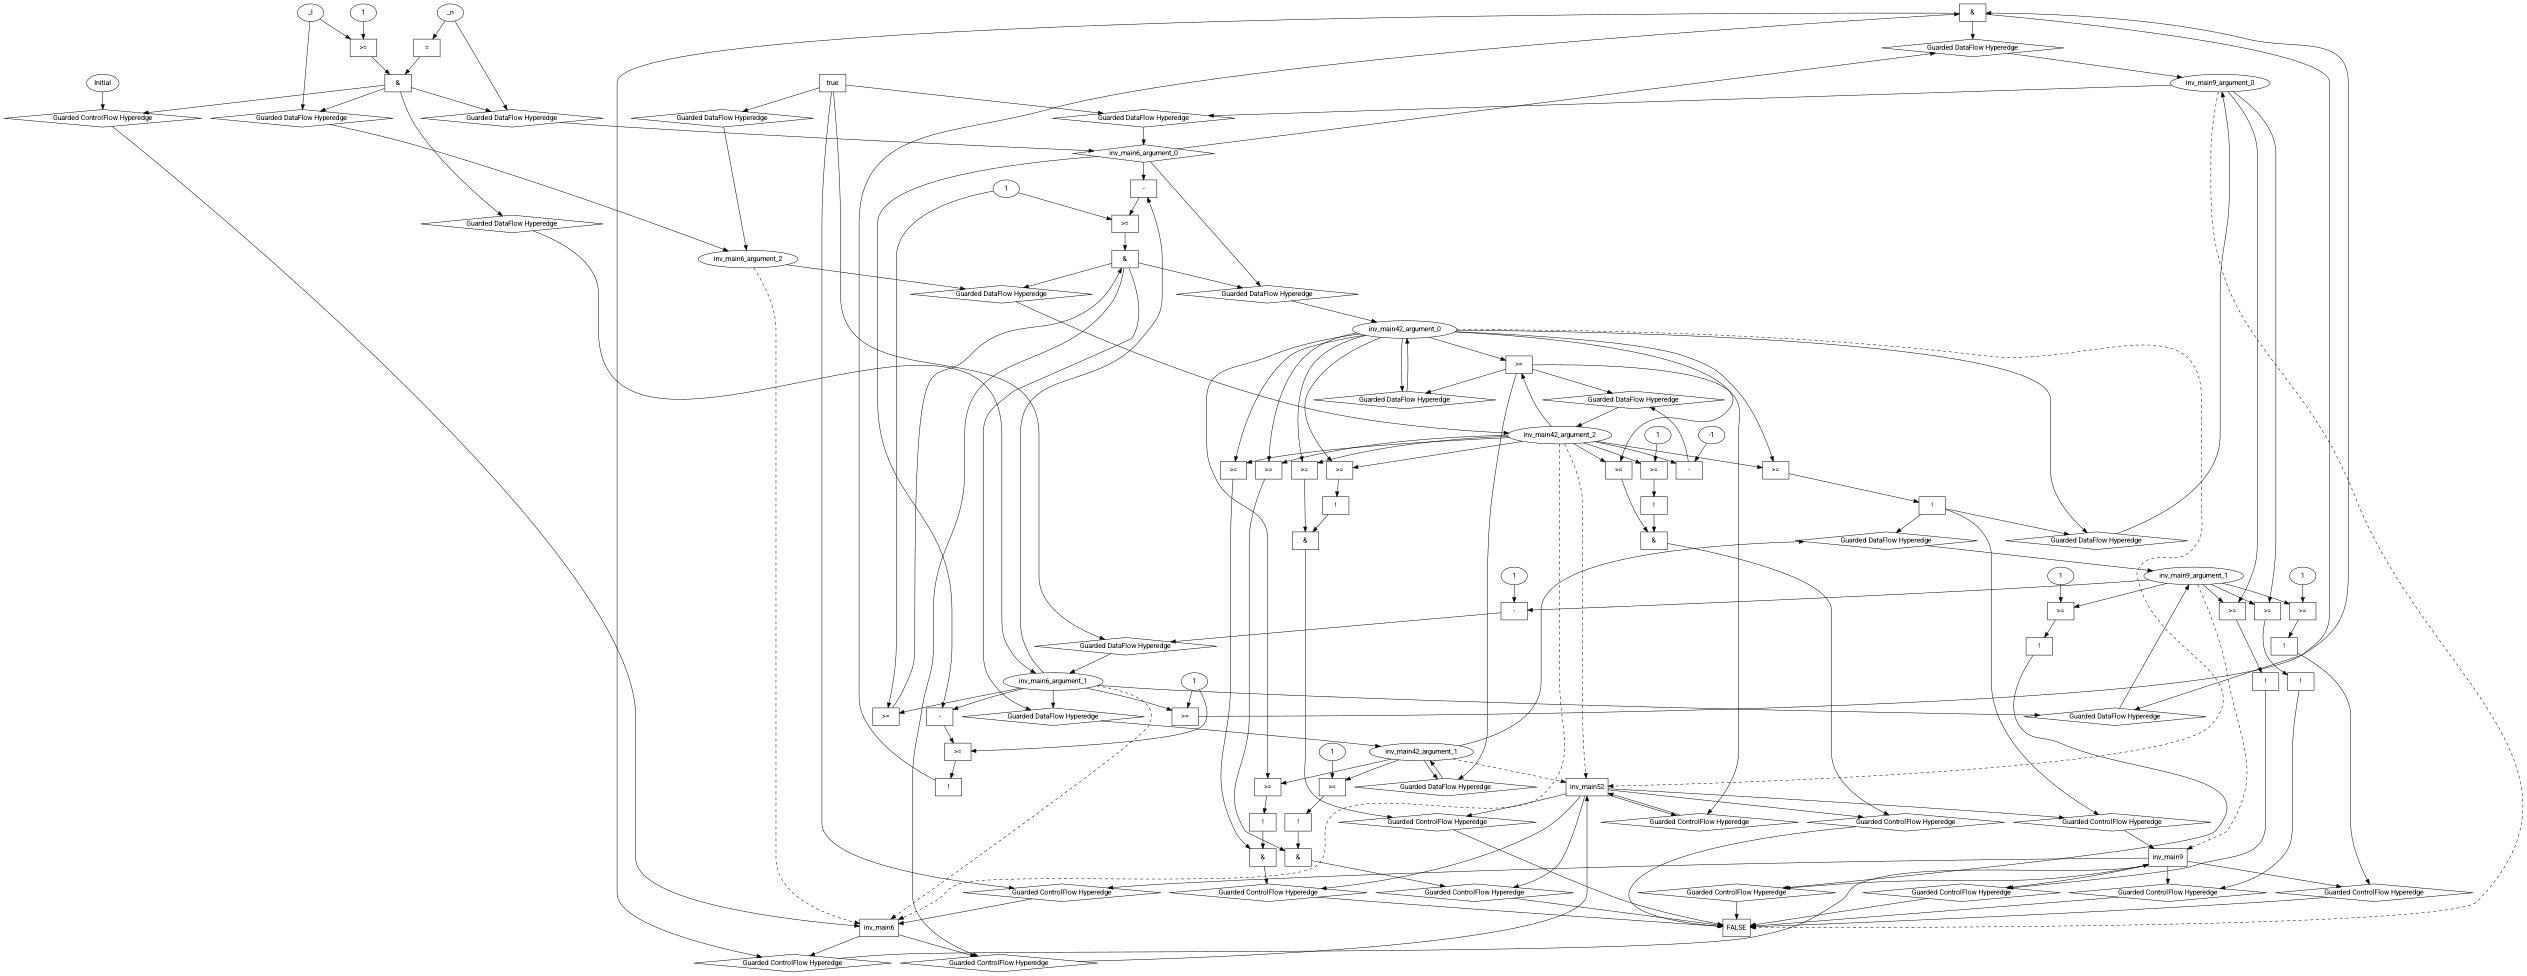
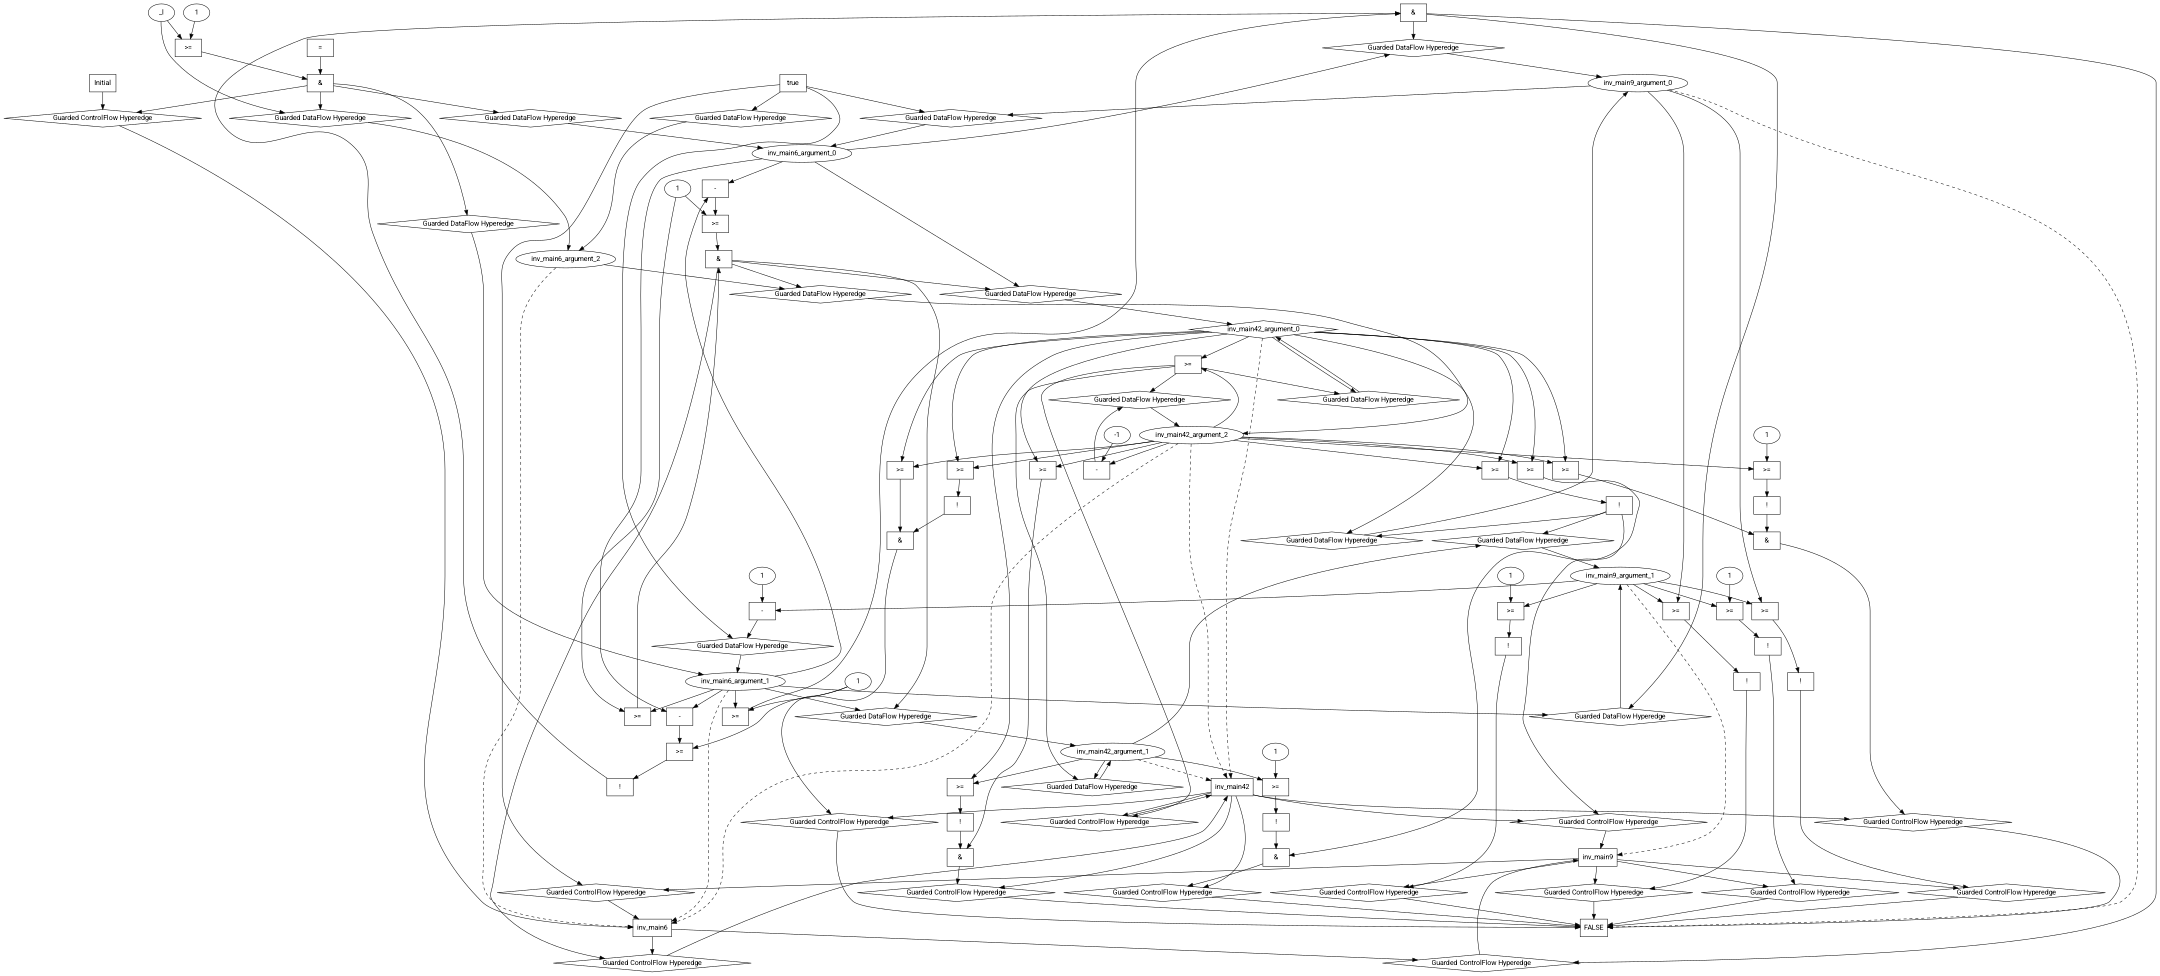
(450, 13) -> none
(103, 83) -> (103, 83)
(1144, 154) -> (802, 154)
(1405, 330) -> (1263, 330)
(1587, 787) -> (1232, 787)
